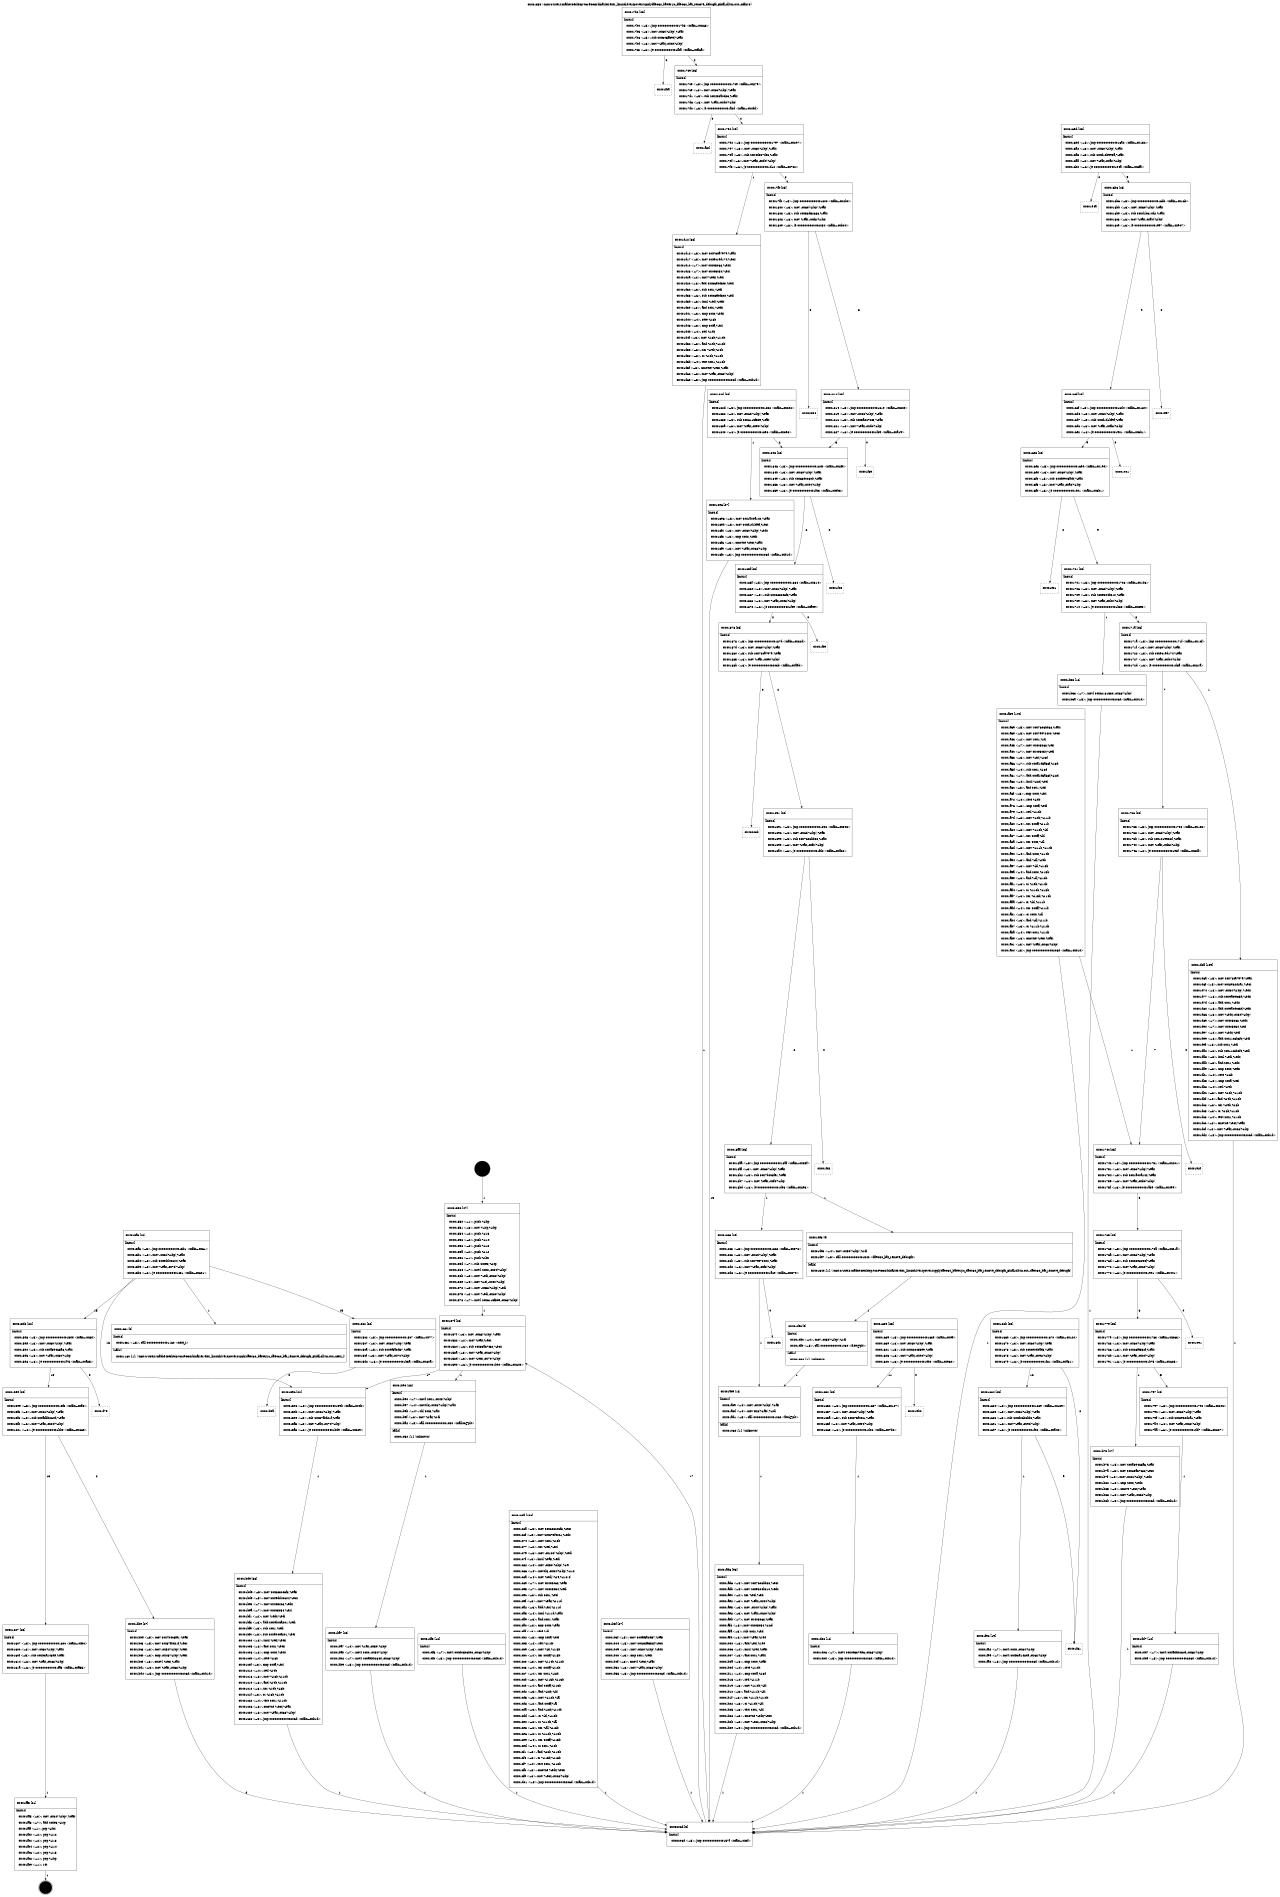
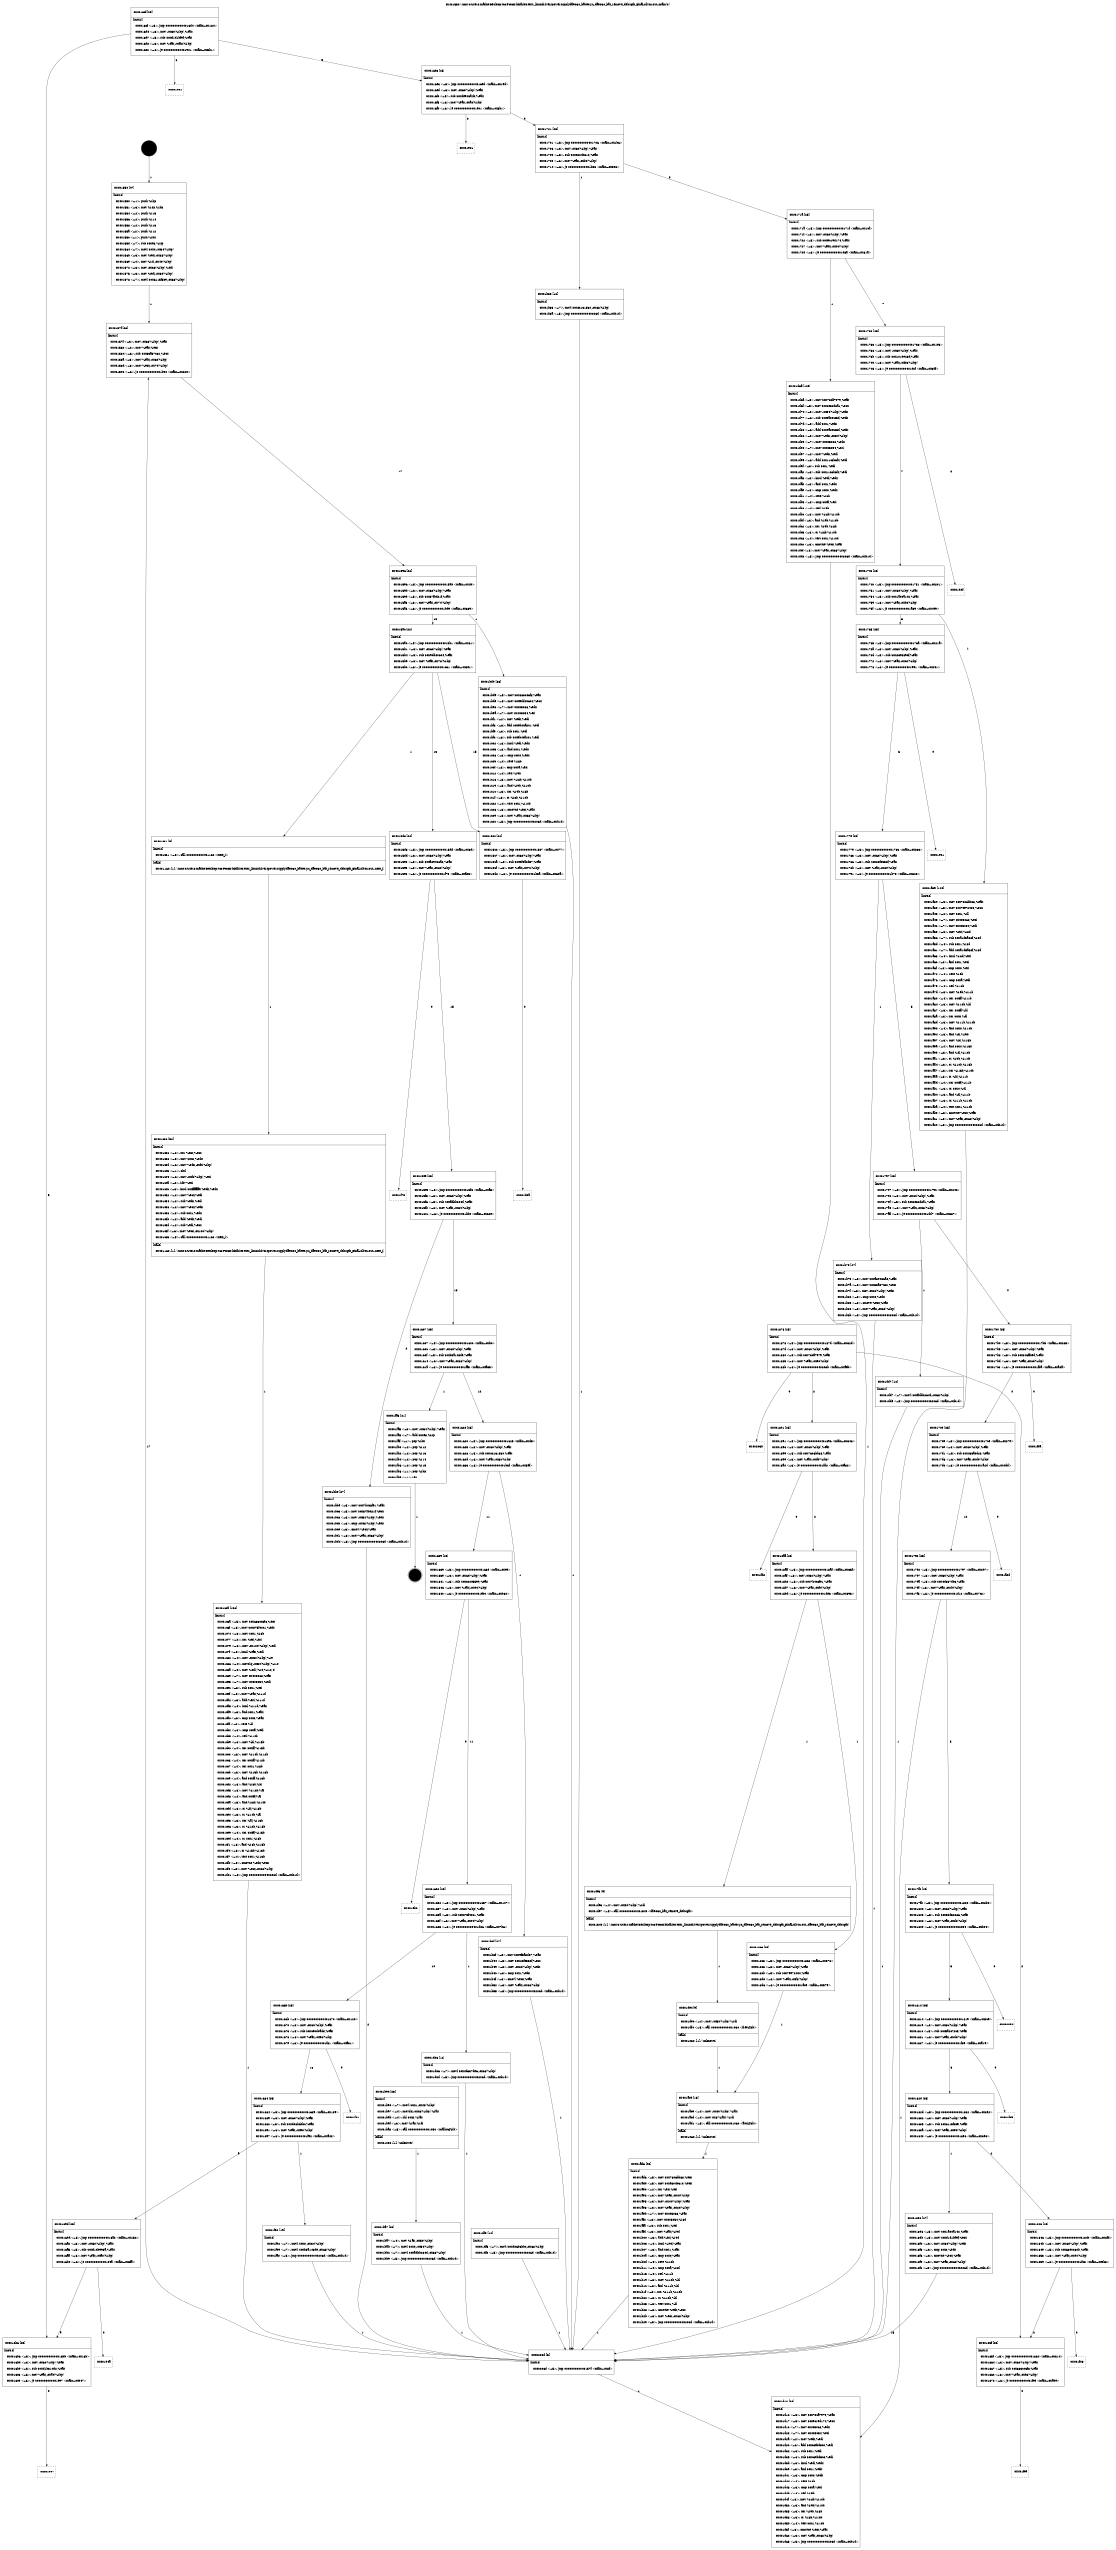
(740, 119) -> (965, 1517)
(1126, 309) -> (47, 1158)
(835, 442) -> (950, 2070)
(771, 617) -> (1020, 1785)
(1106, 1049) -> (982, 744)
(702, 1103) -> (684, 2413)
none -> (269, 1195)
none -> (971, 1271)
(773, 1343) -> none
(460, 1375) -> none
(147, 1377) -> (433, 618)
none -> (493, 1447)
(1068, 1536) -> (197, 2180)
none -> (392, 1966)
